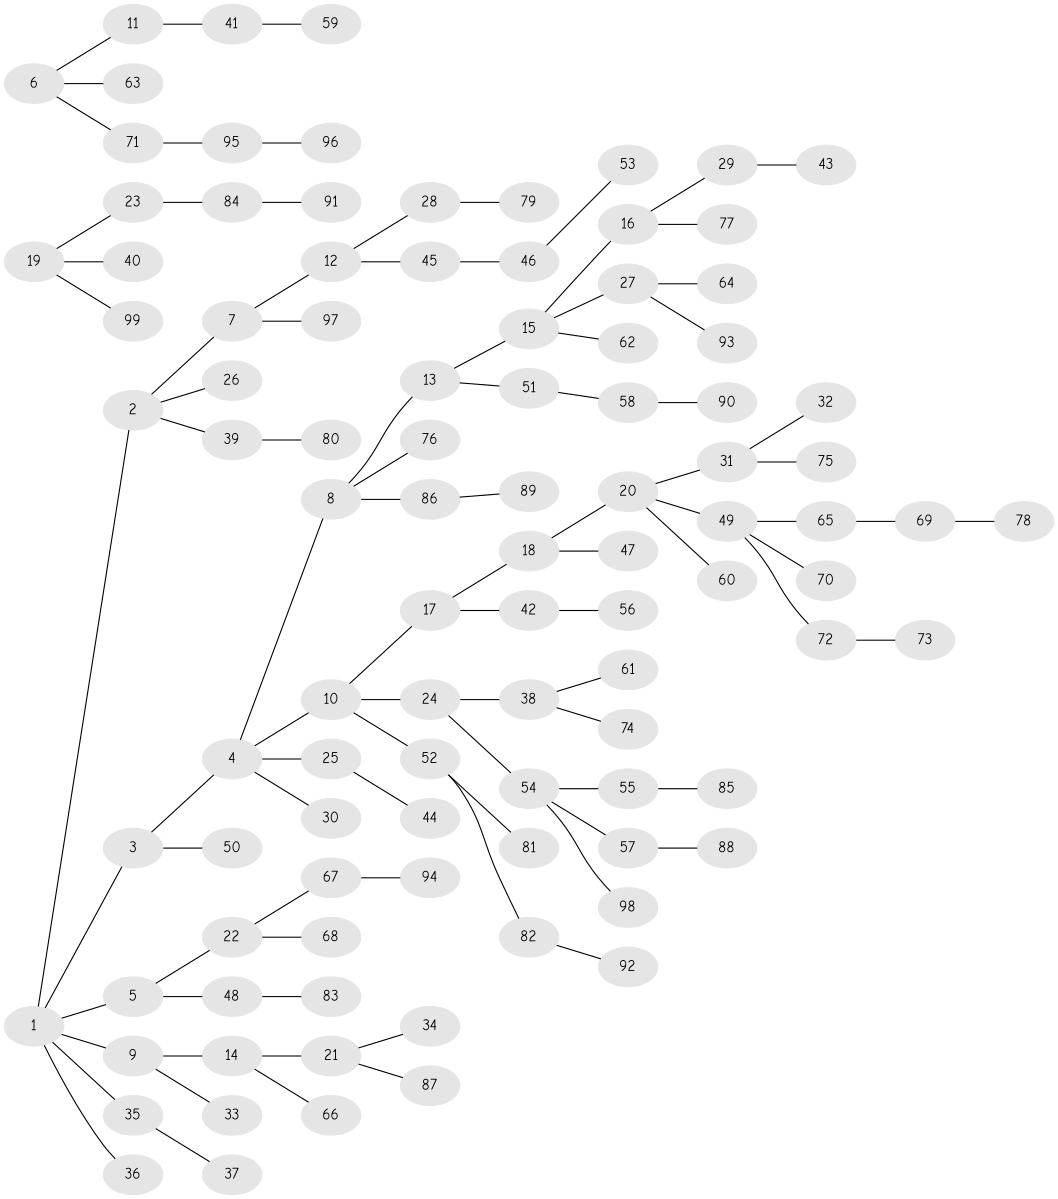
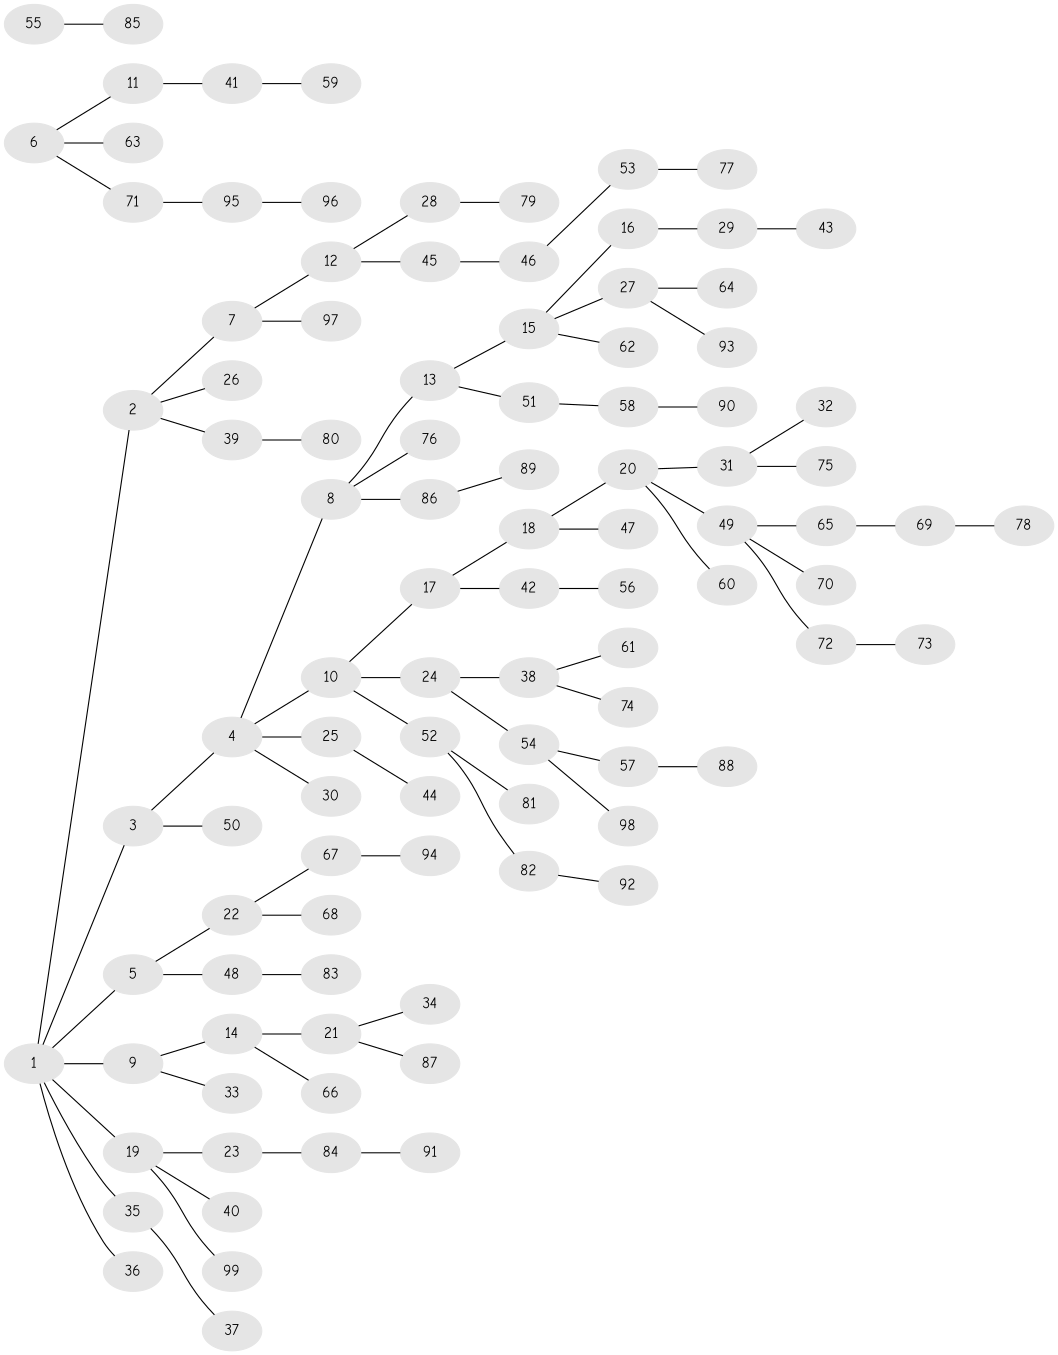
(678, 224) -> (678, 169)
(579, 789) -> none
none -> (84, 1108)
